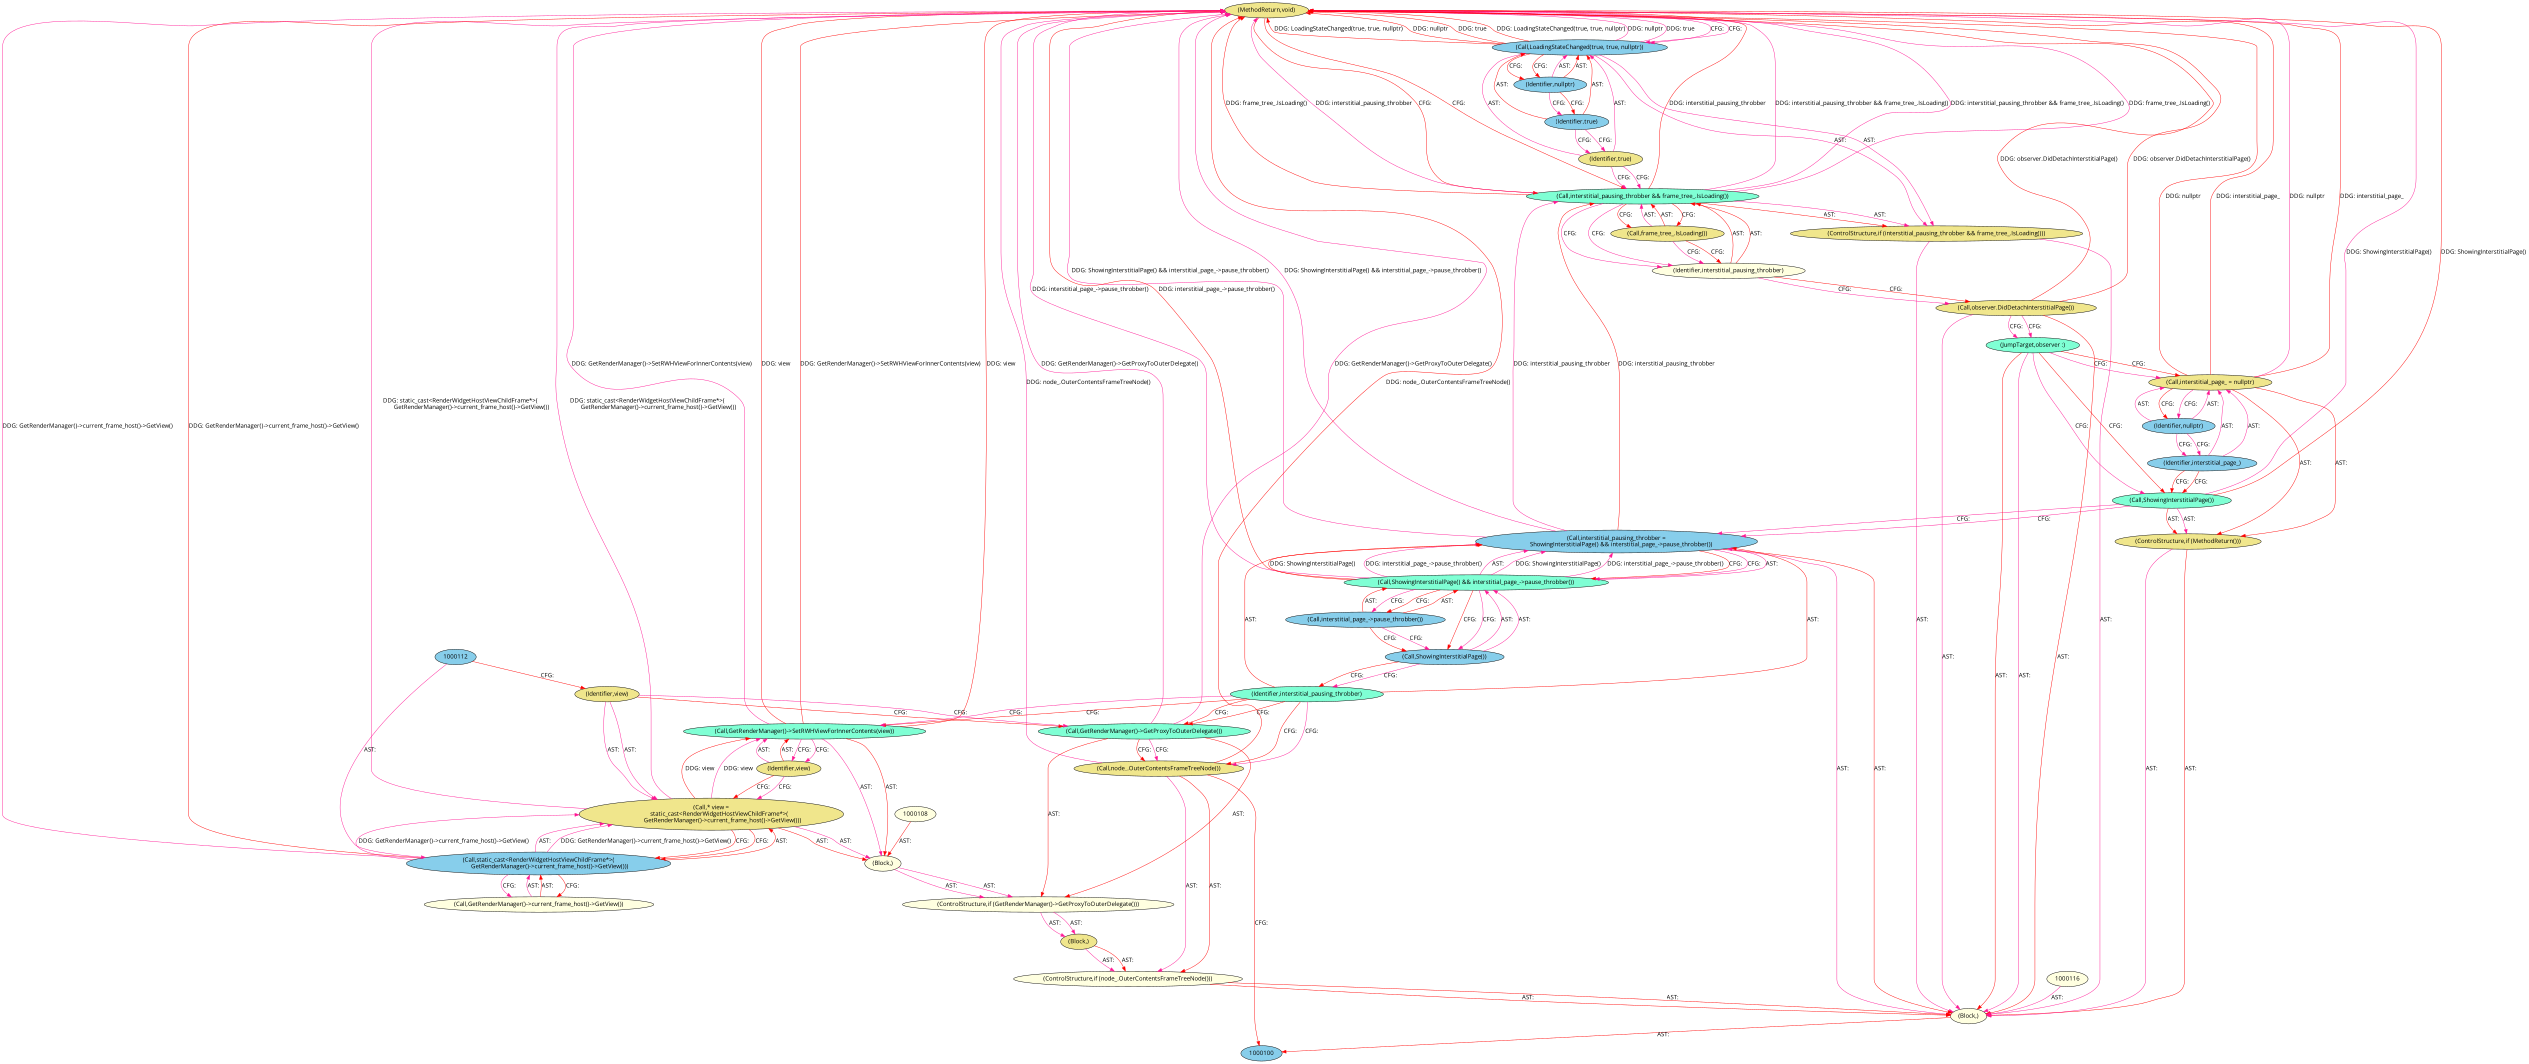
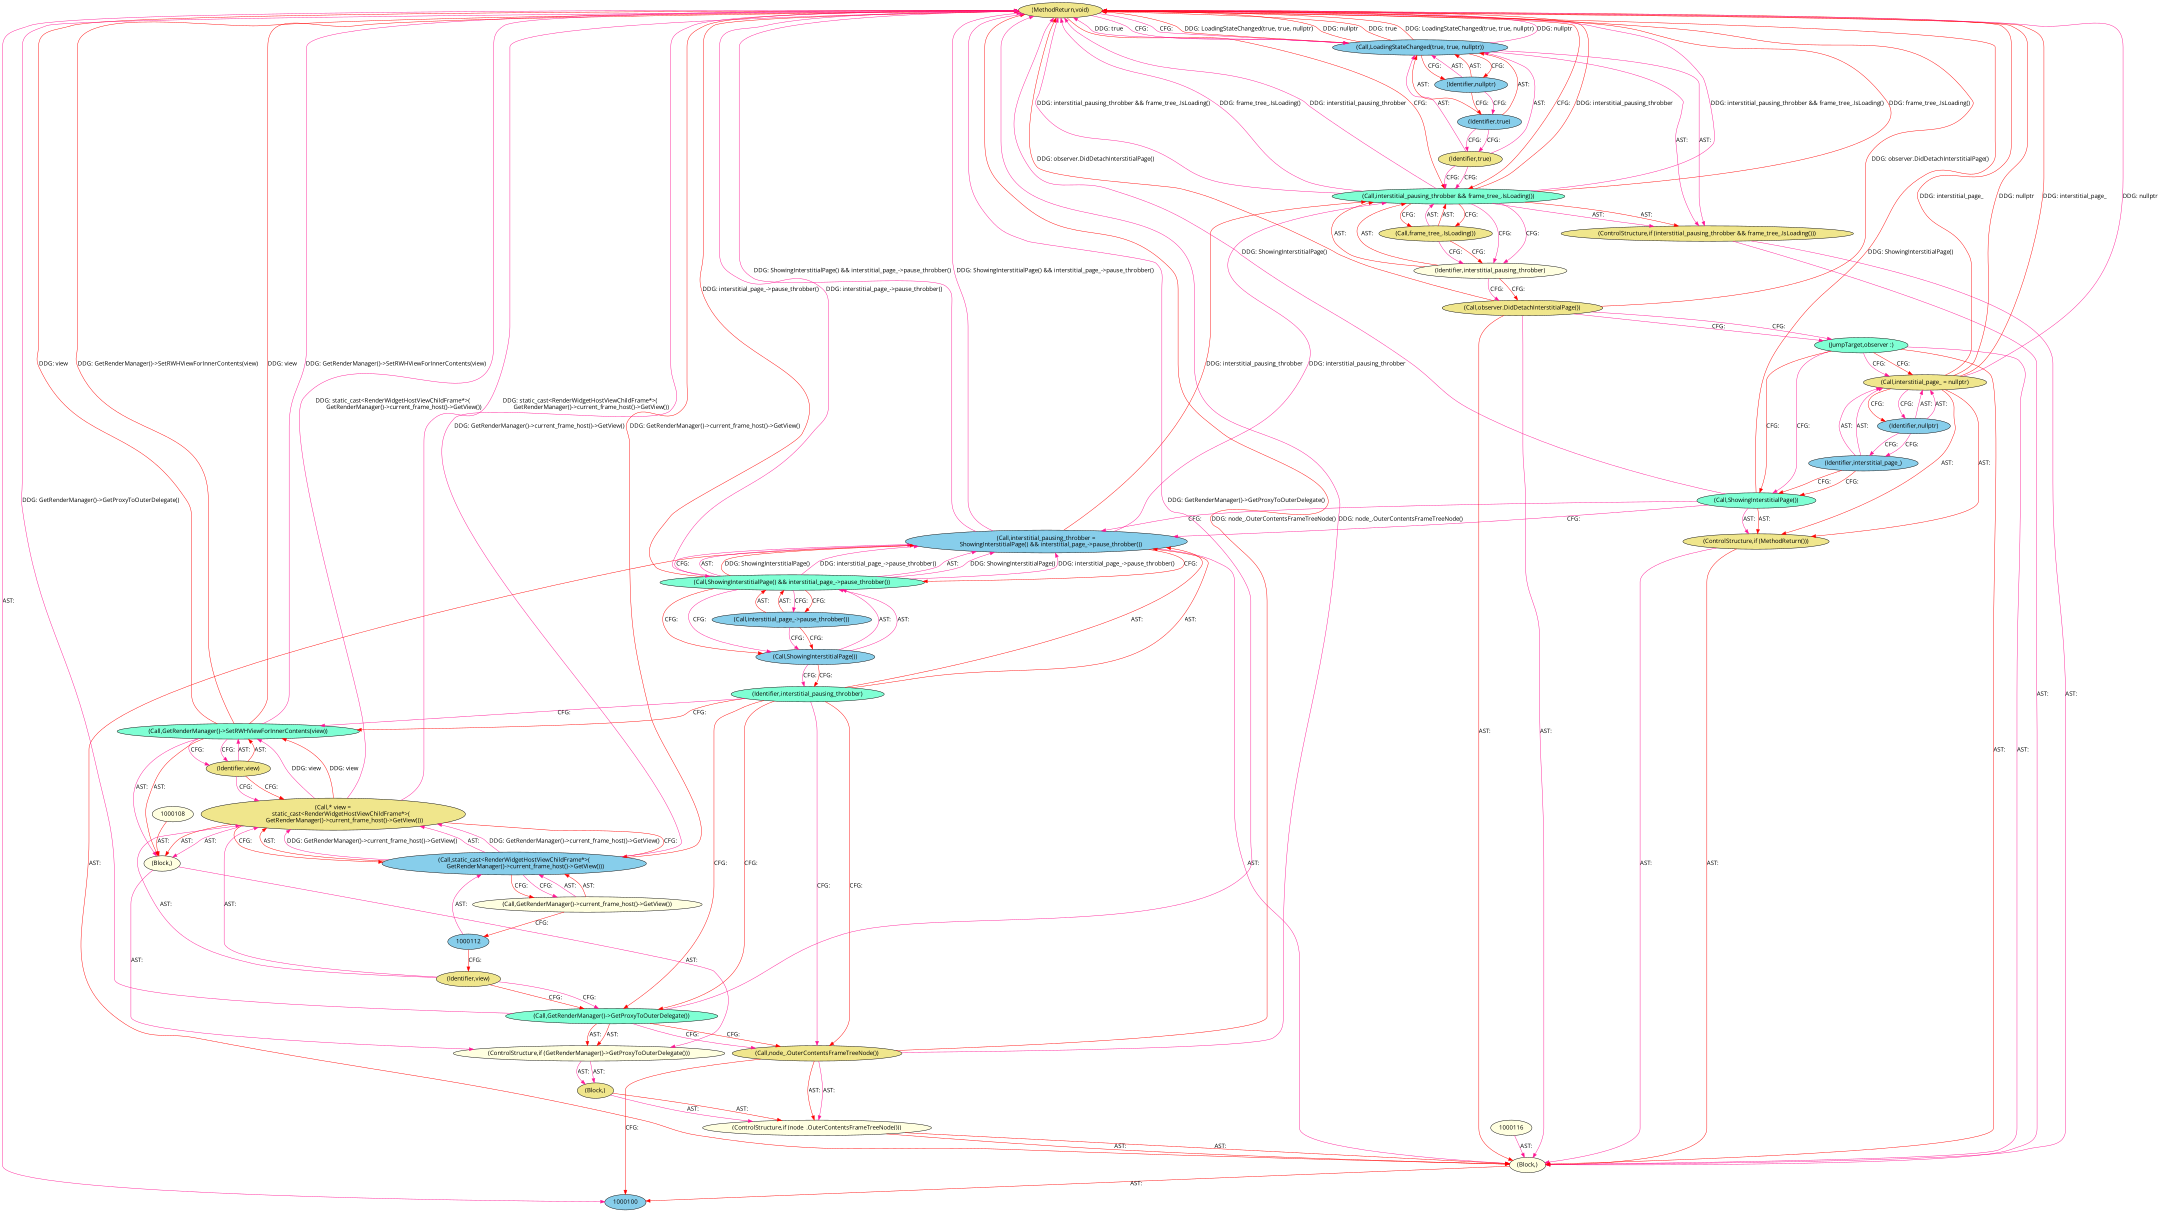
none -> (3, 393)
none -> (526, 924)
